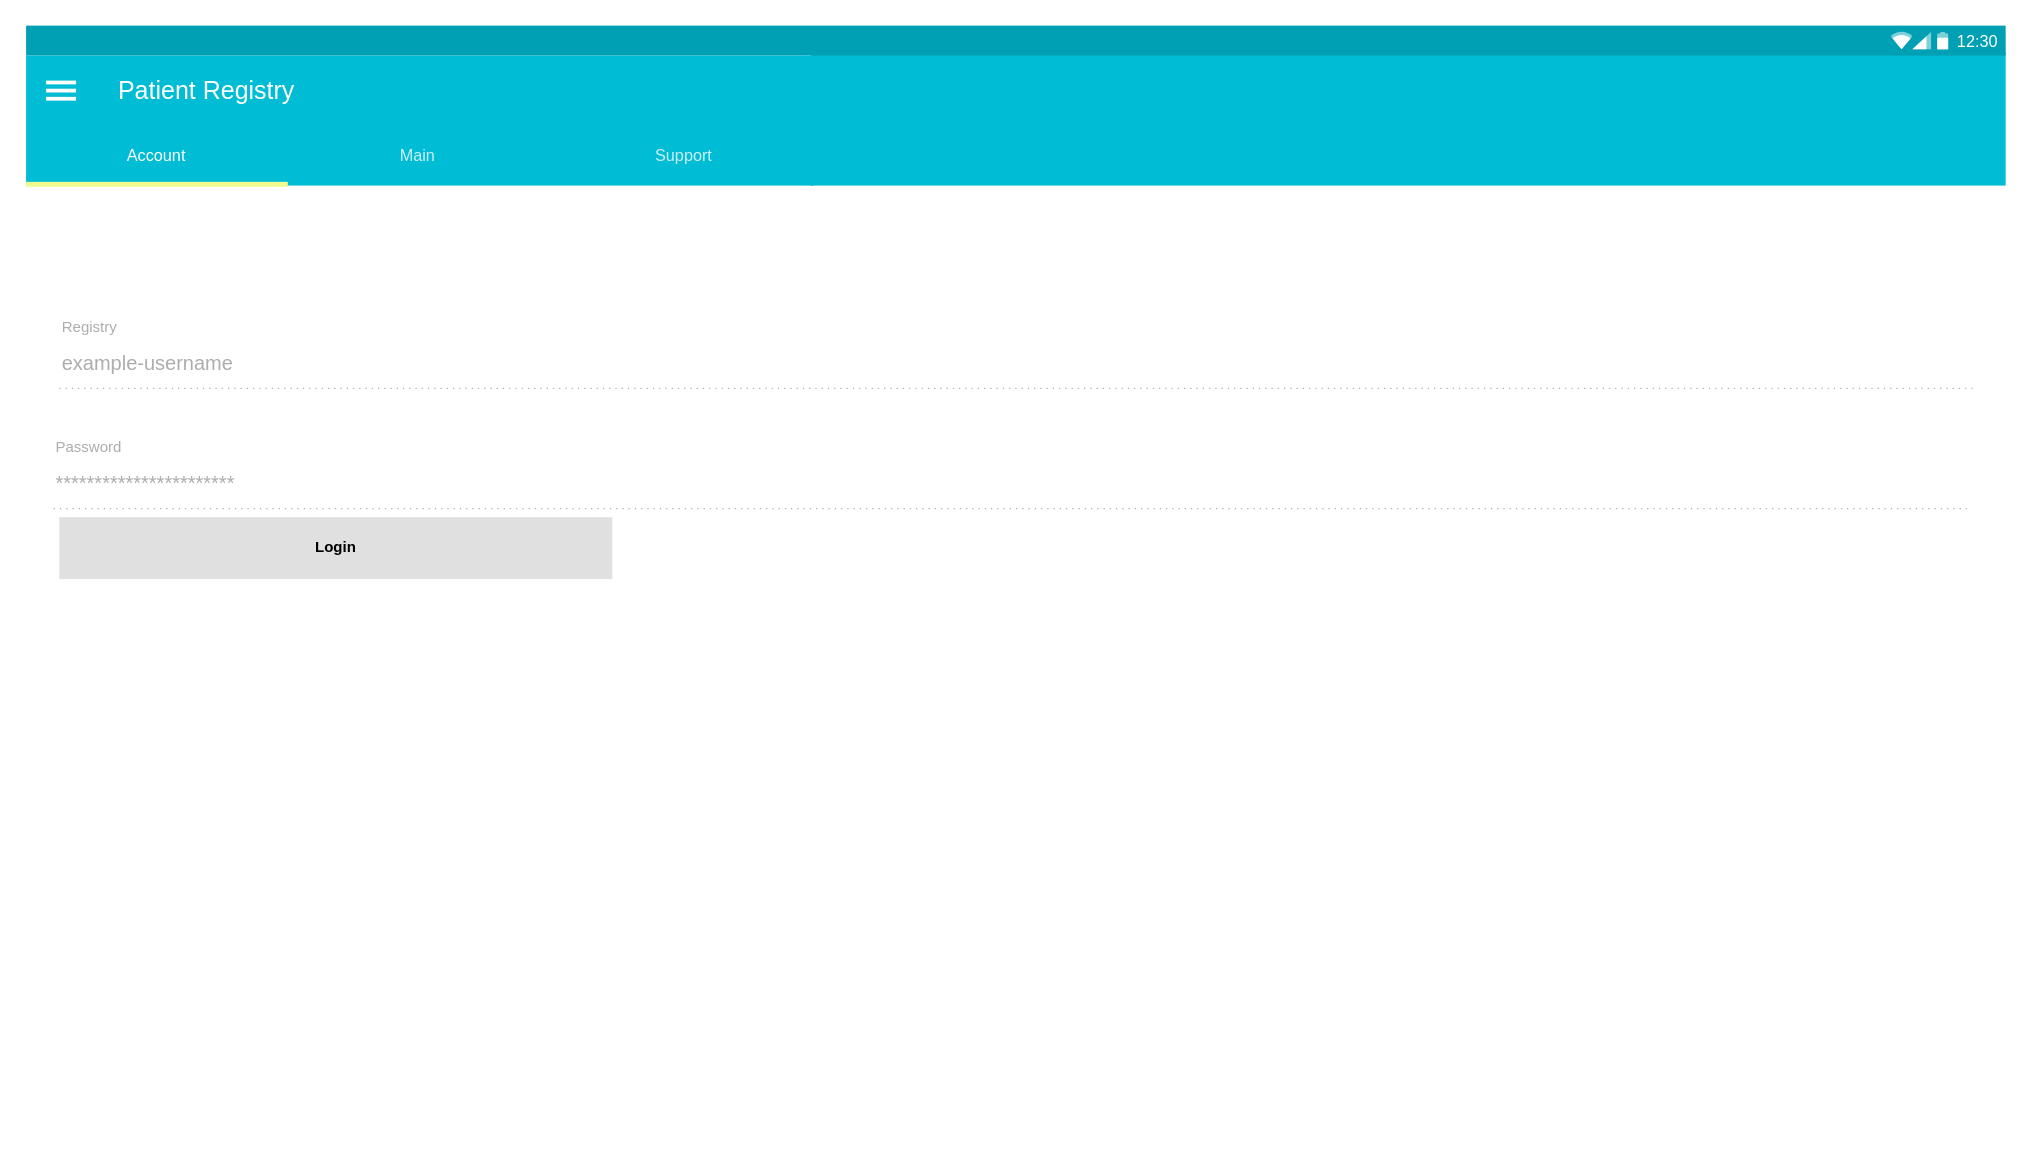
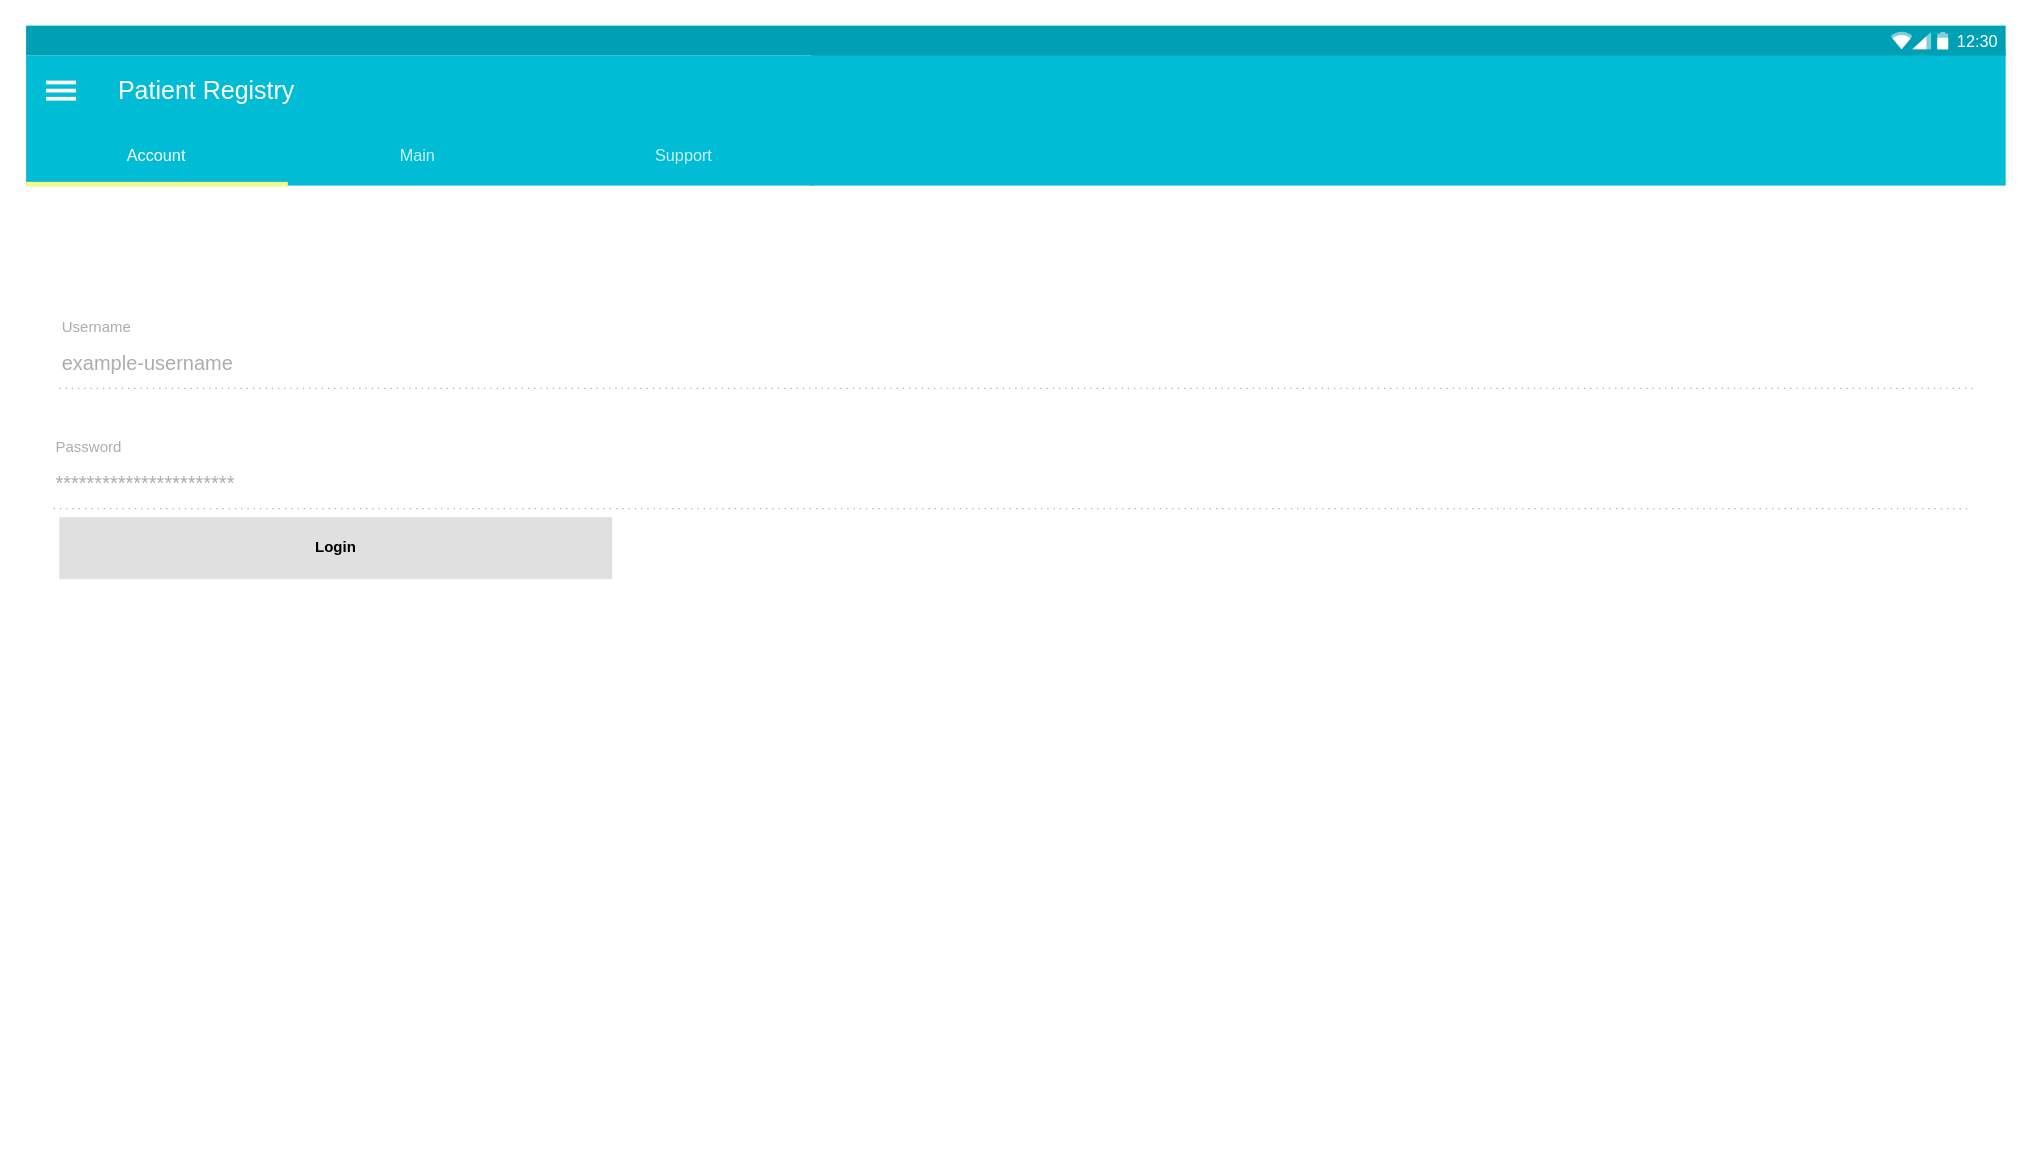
(94, 328) -> (95, 328)
